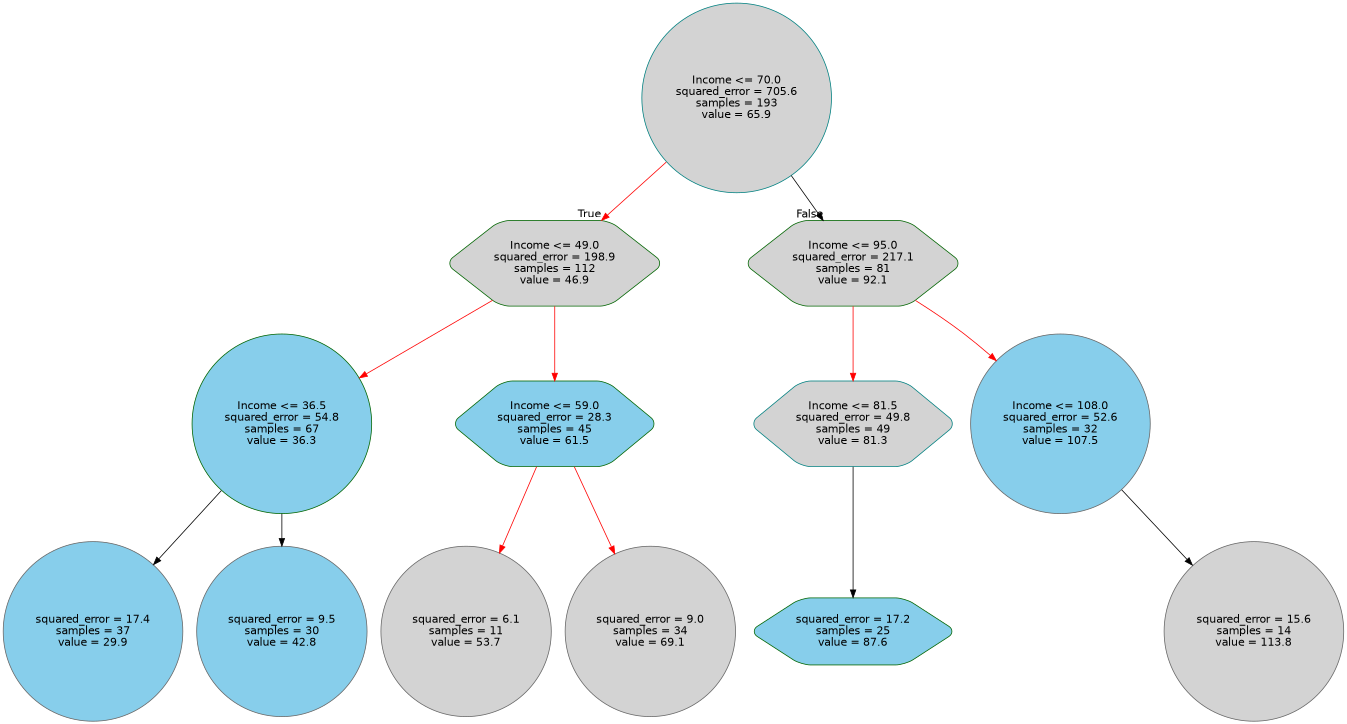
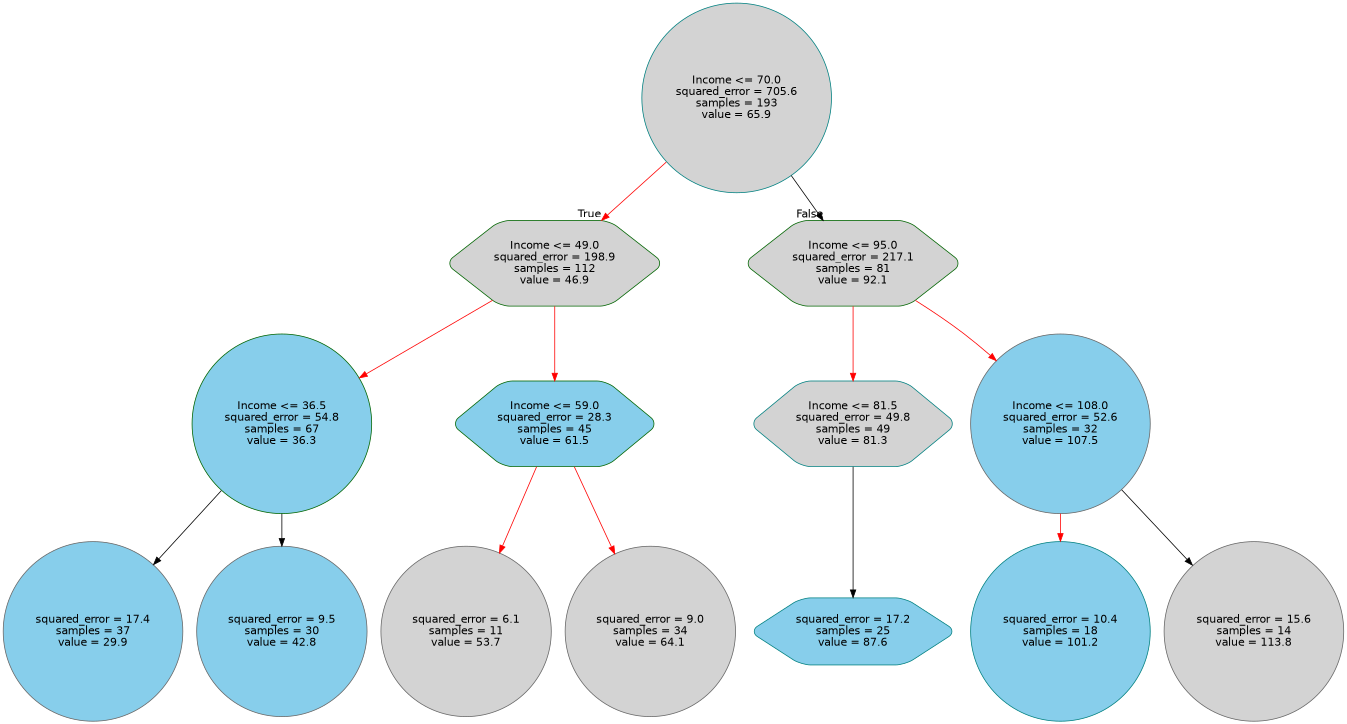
(650, 631) -> (650, 631)
(853, 631) -> (853, 631)
none -> (1060, 631)
